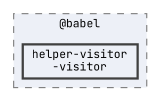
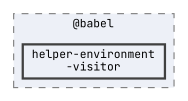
(80, 61) -> (94, 61)
